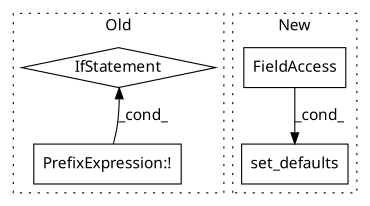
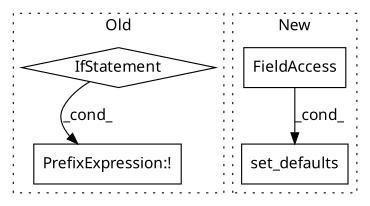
(118, 122) -> (65, 105)
